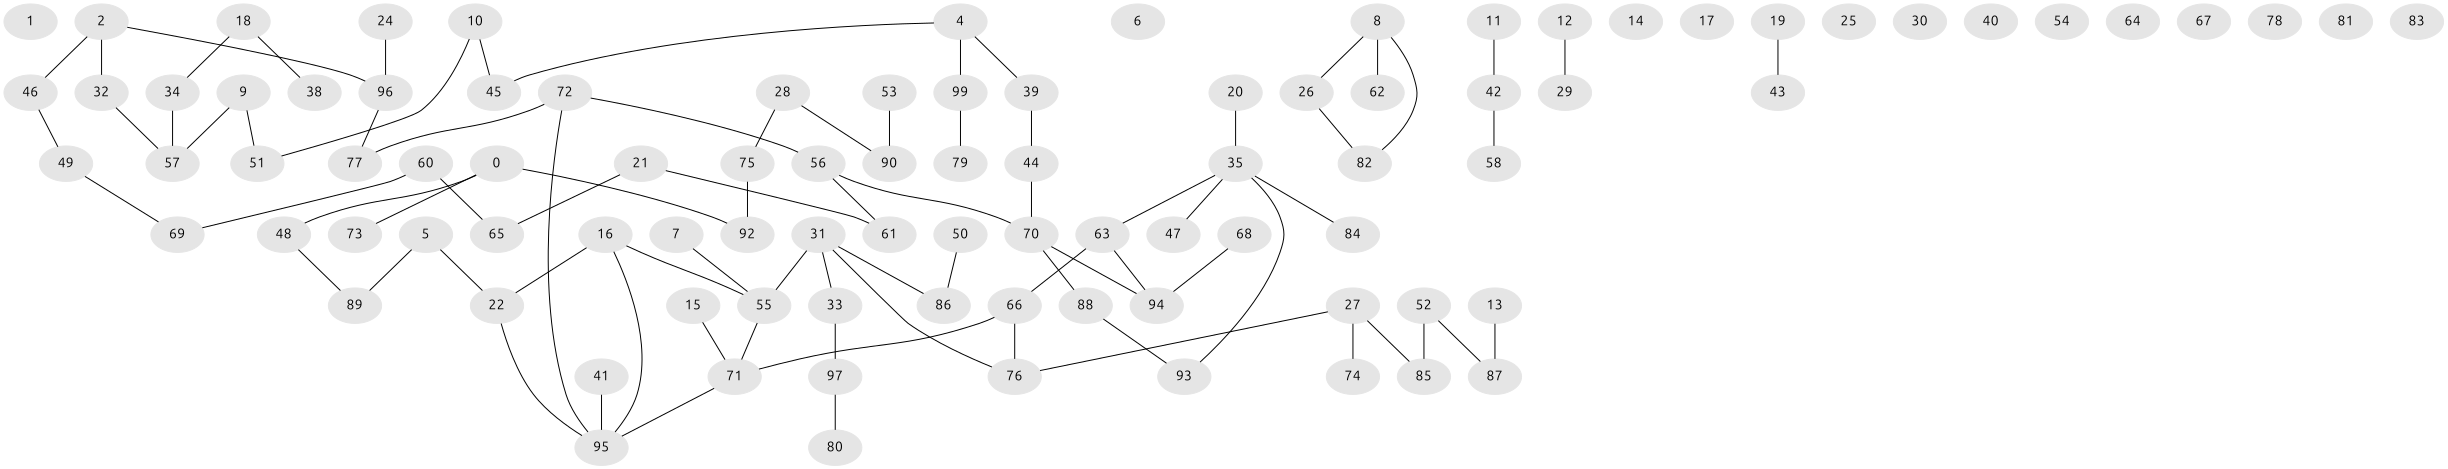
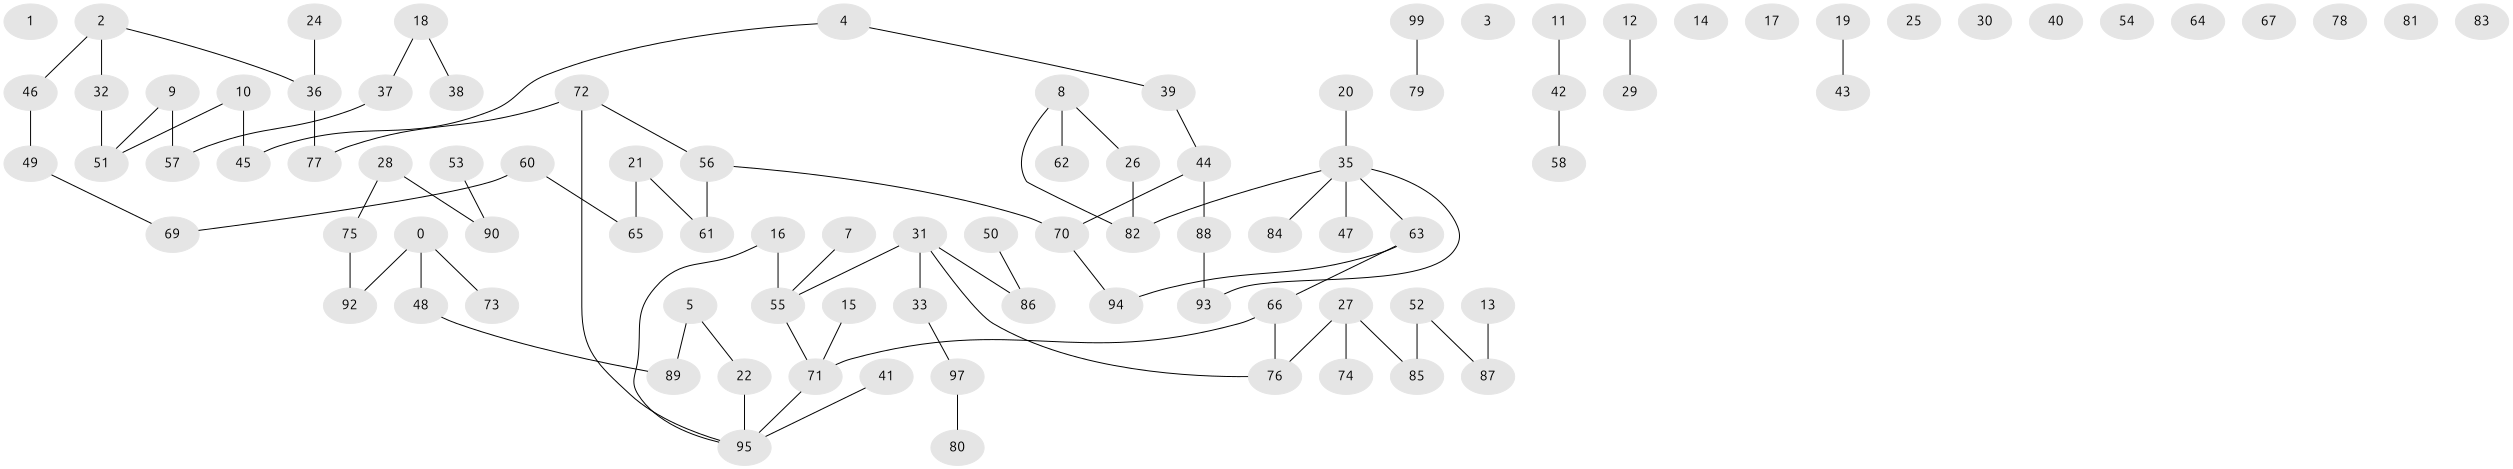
(1138, 22) -> (1488, 22)
(960, 57) -> none
(173, 93) -> (386, 93)
(386, 93) -> (315, 93)
(137, 128) -> (102, 128)
none -> (1237, 194)
(1244, 235) -> none
(1055, 265) -> (1204, 198)
(555, 268) -> none
